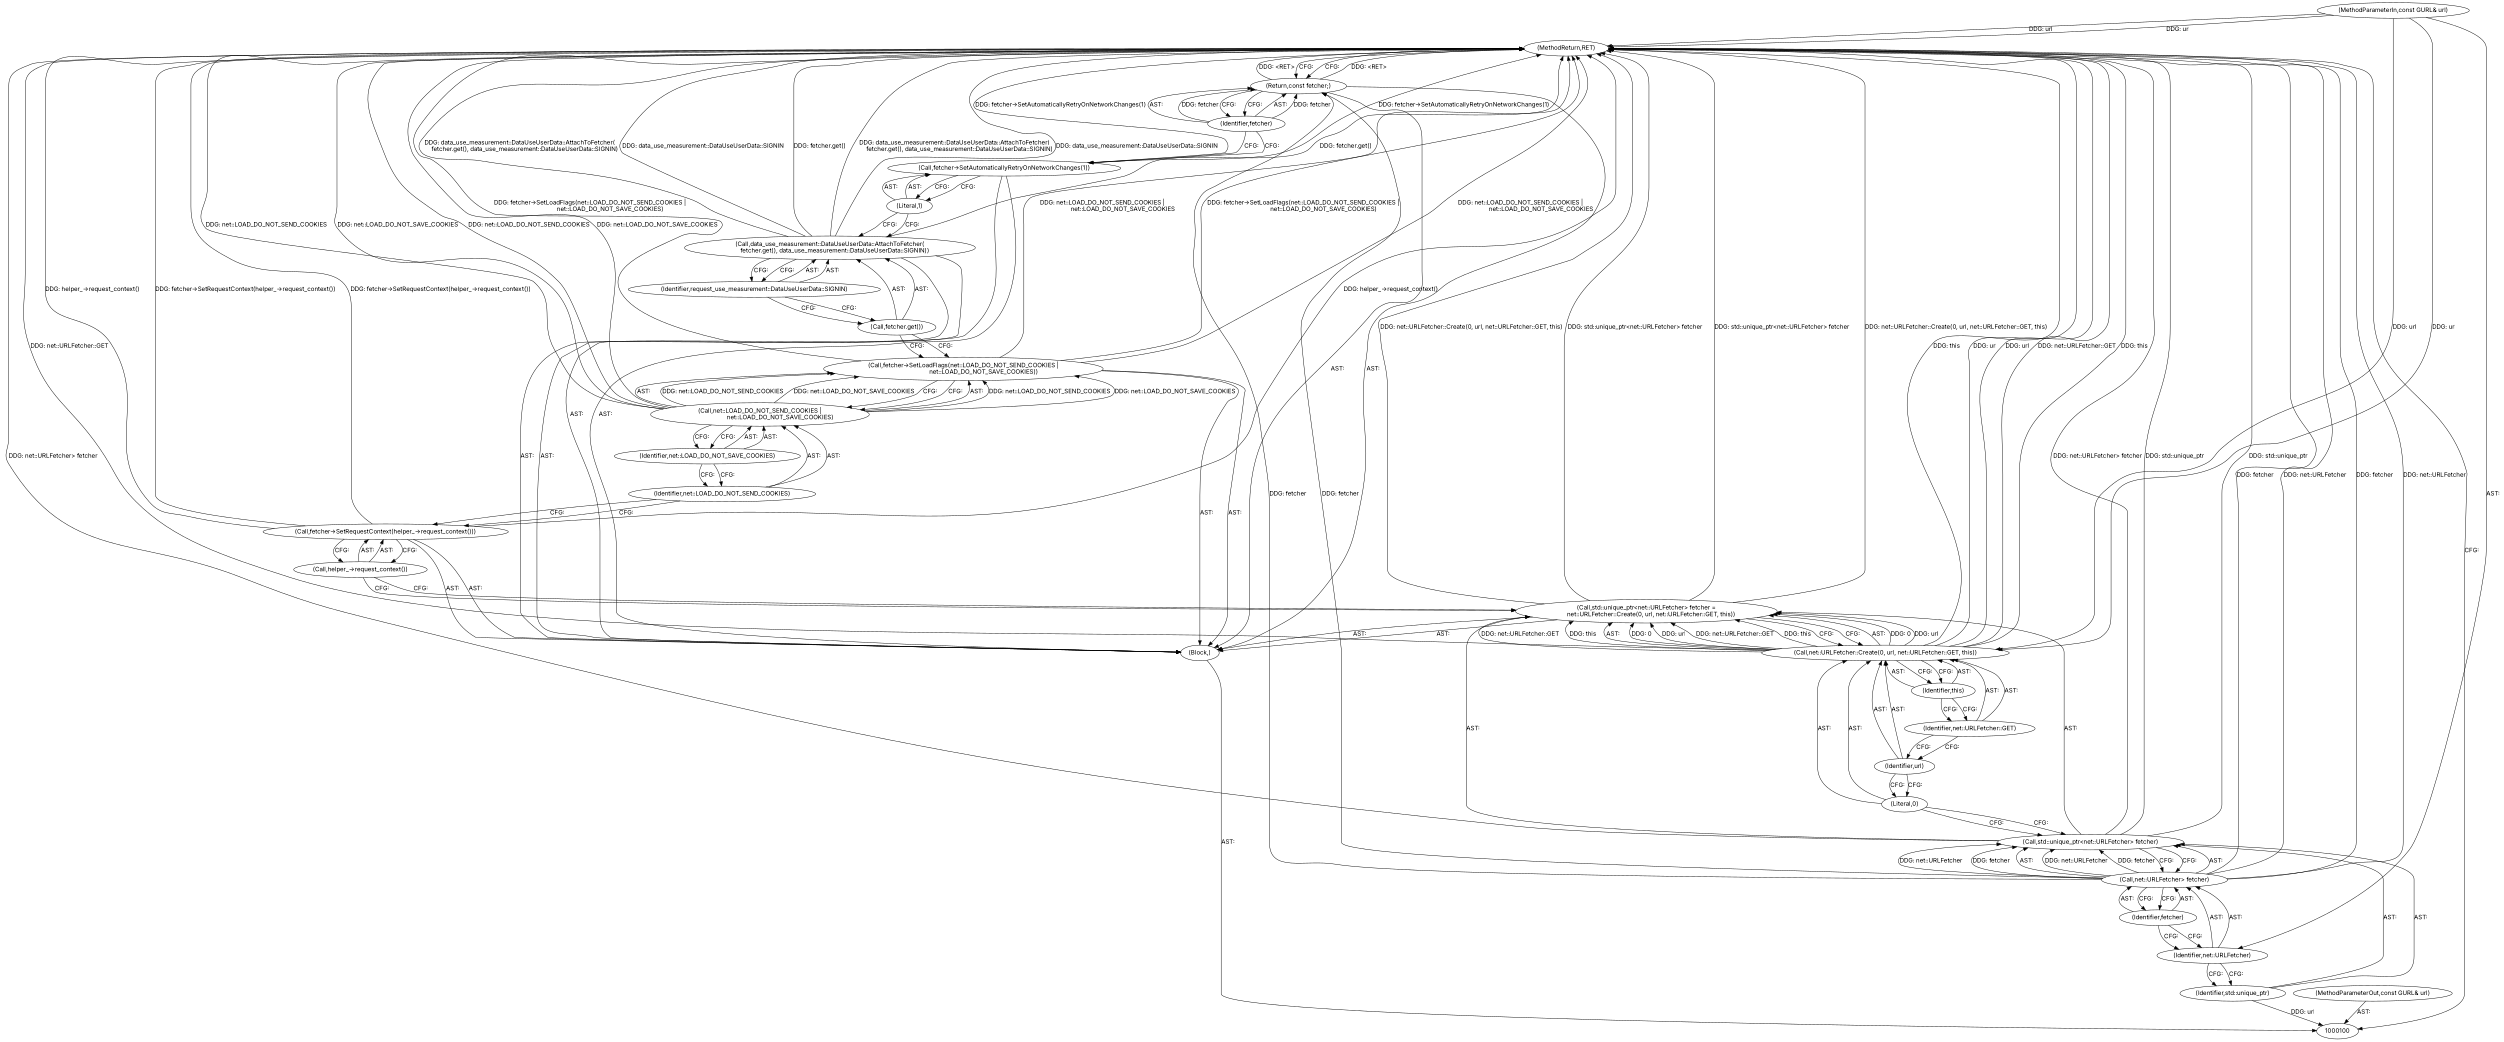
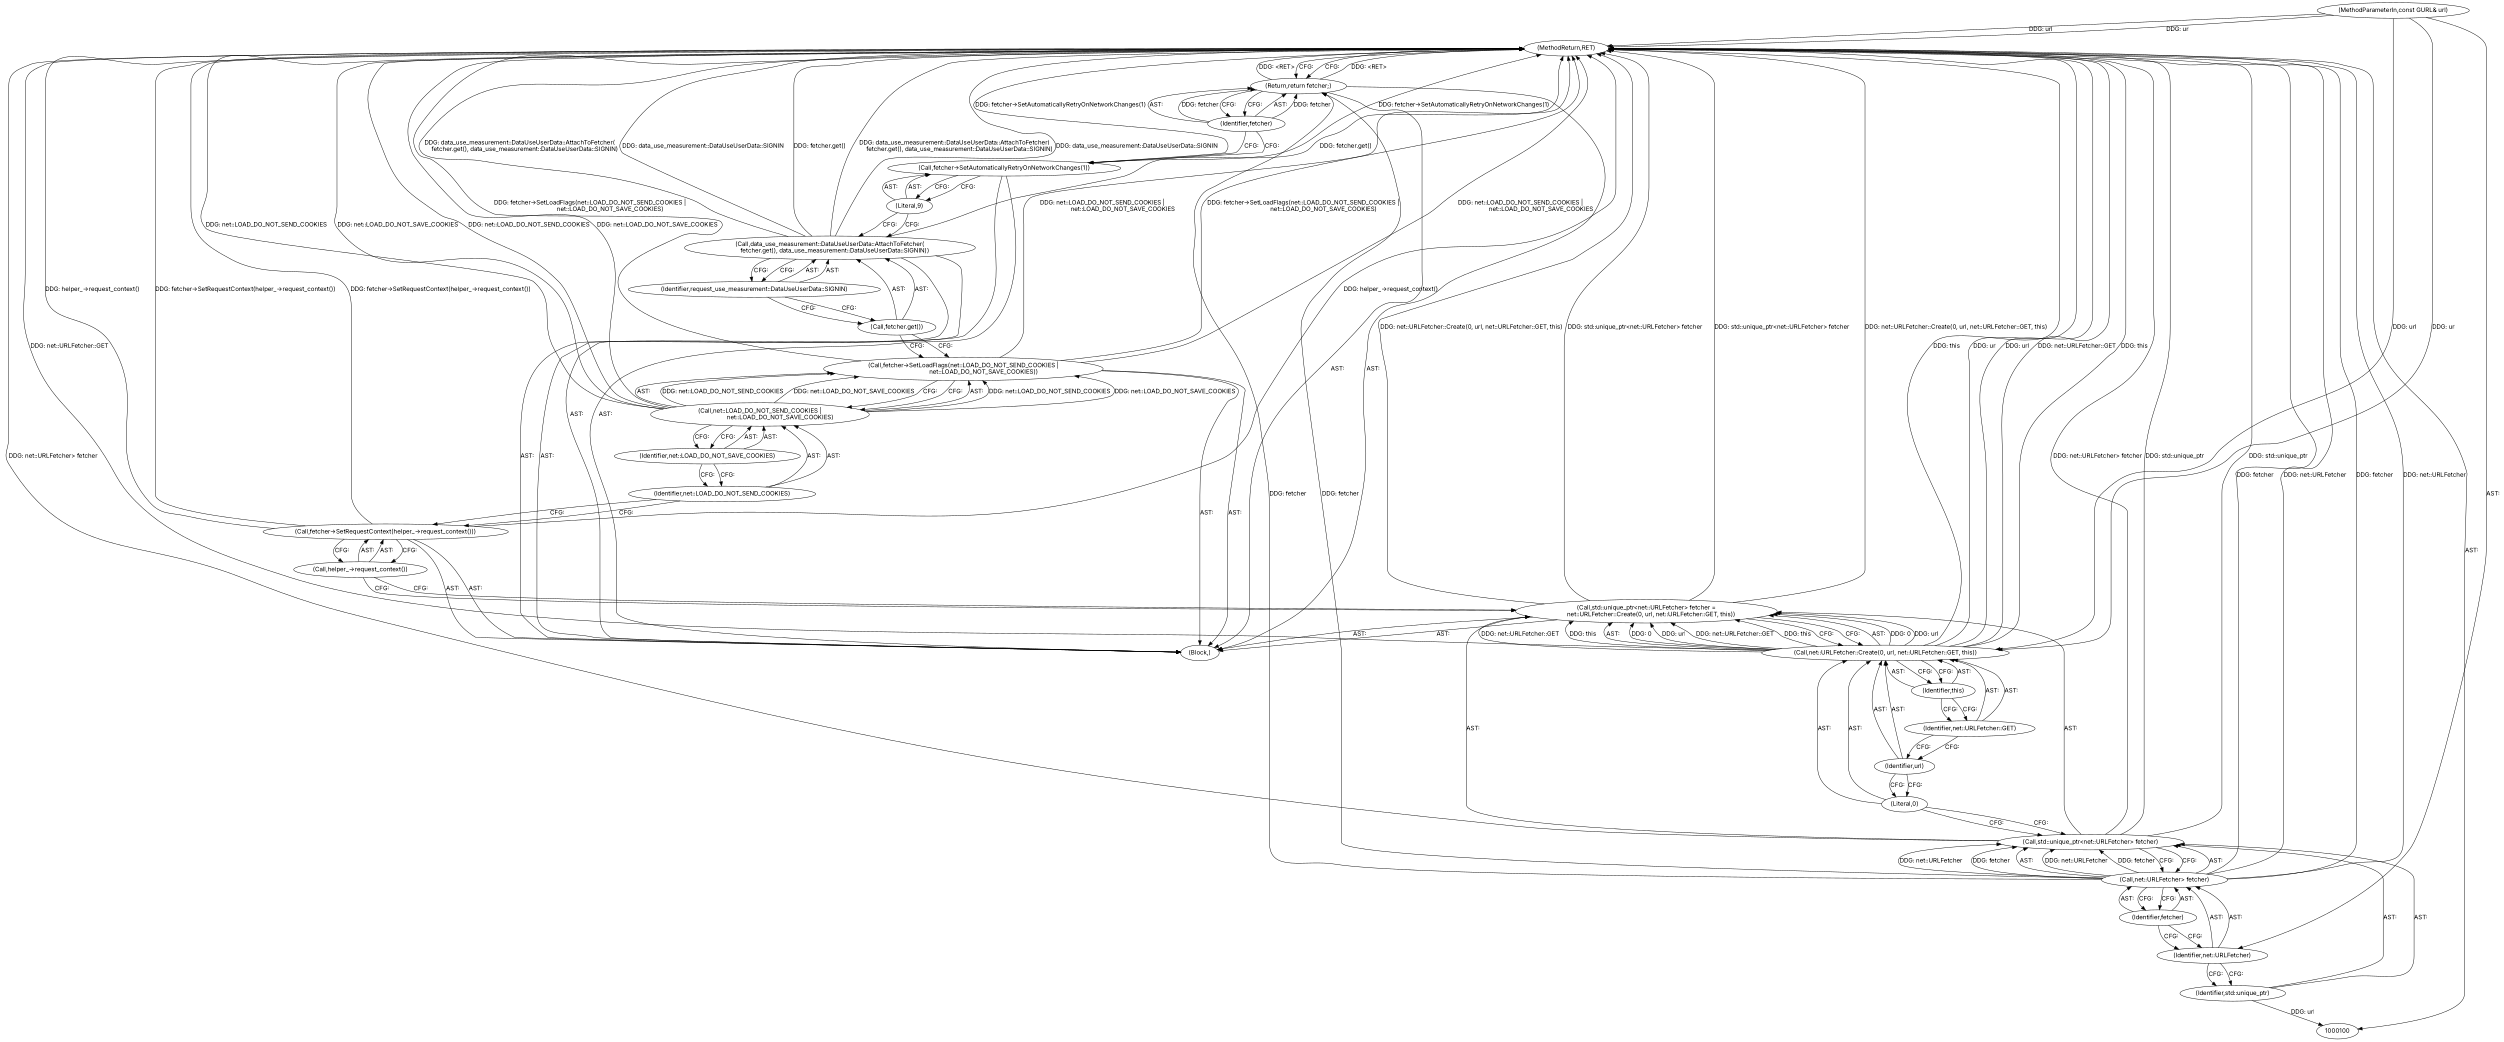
(1299, 86) -> (1299, 86)
(909, 206) -> (909, 206)
(2473, 551) -> (2473, 551)
(2373, 993) -> none
(1597, 1020) -> none
